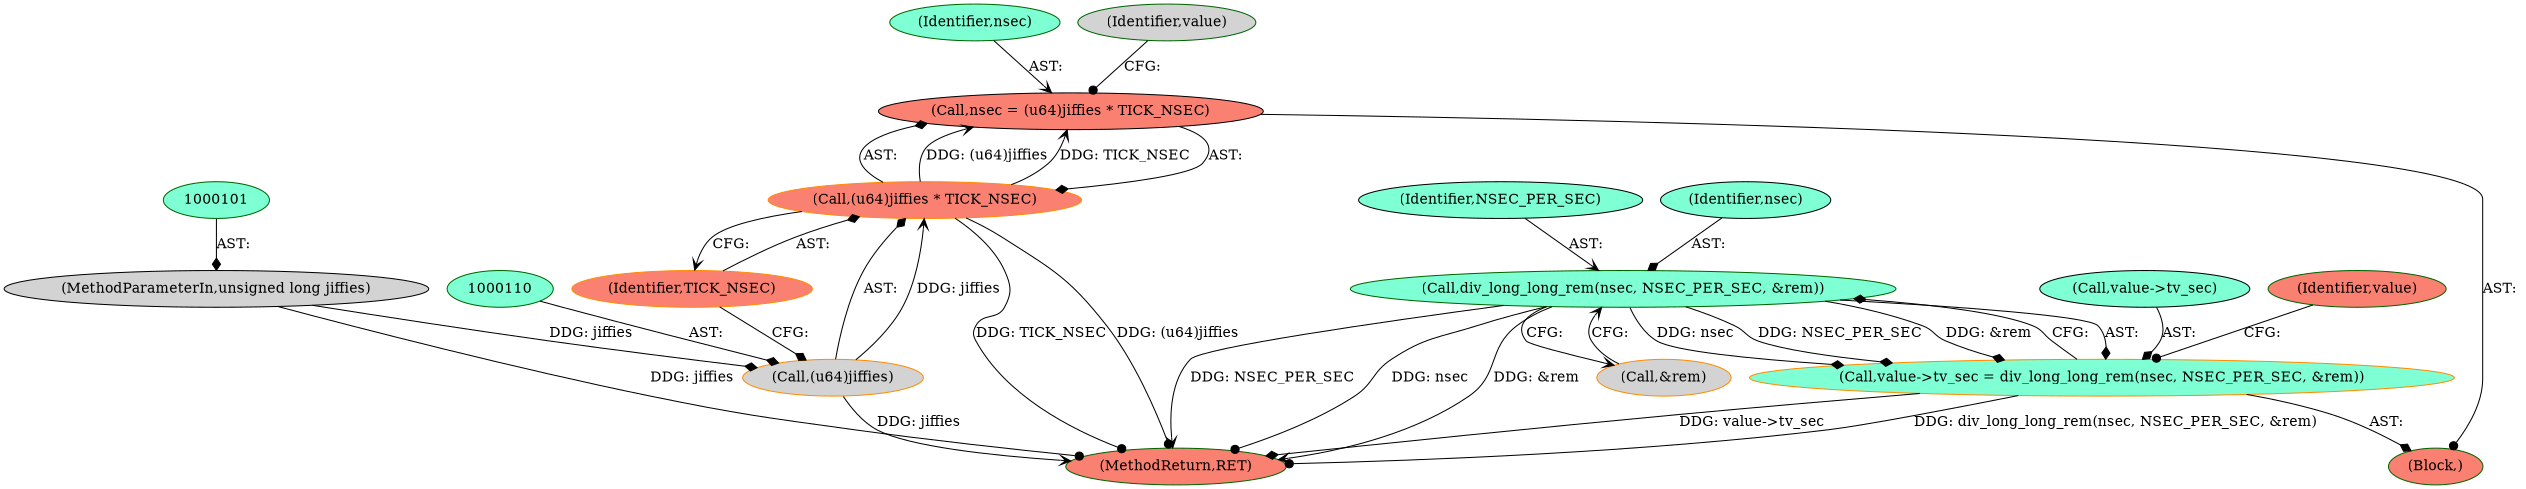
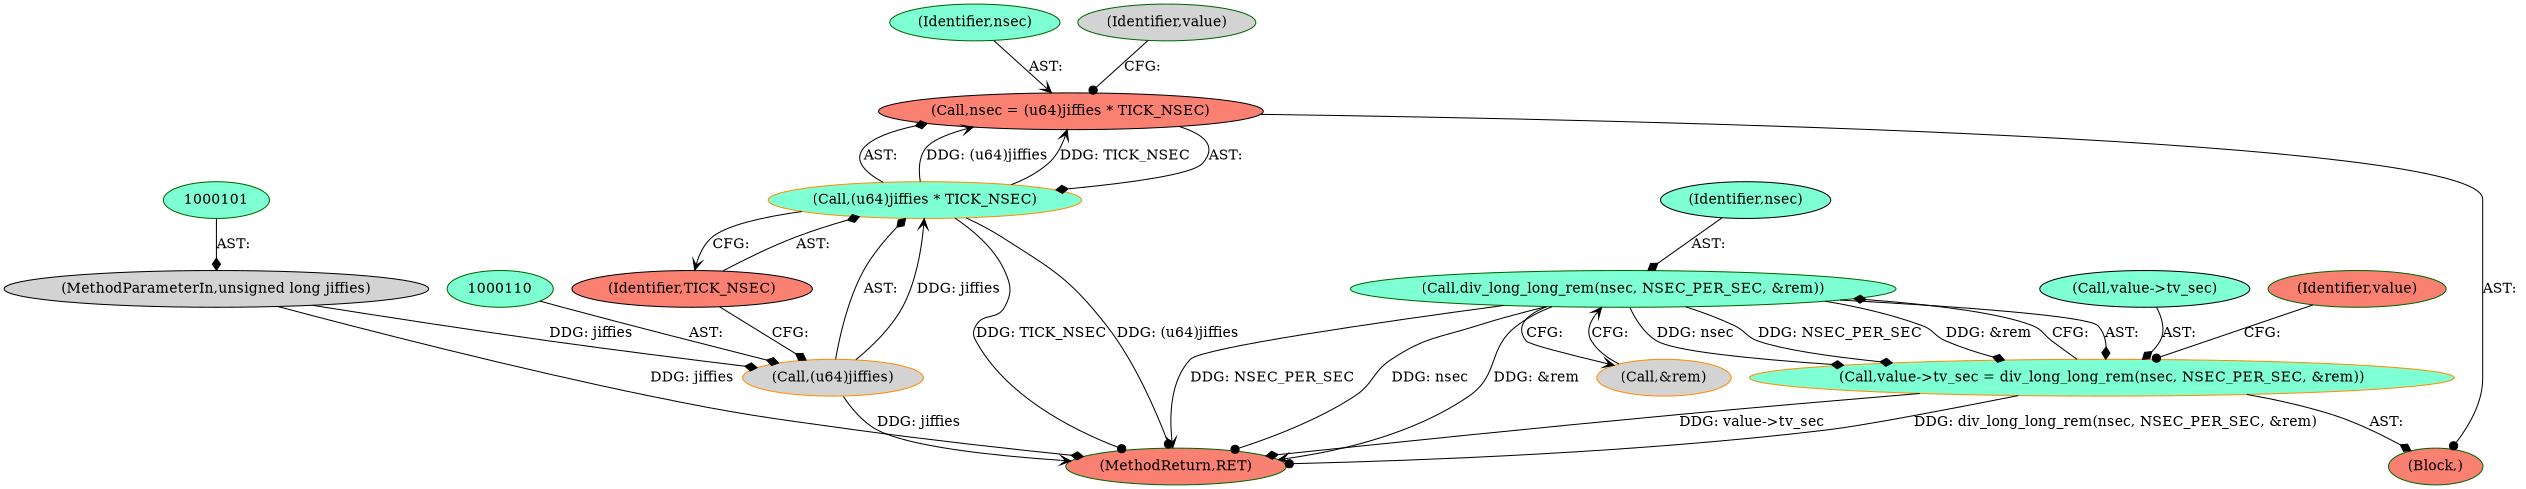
(925, 200) -> (925, 200)
(1501, 200) -> none
(692, 289) -> (692, 289)
(673, 401) -> (673, 401)
